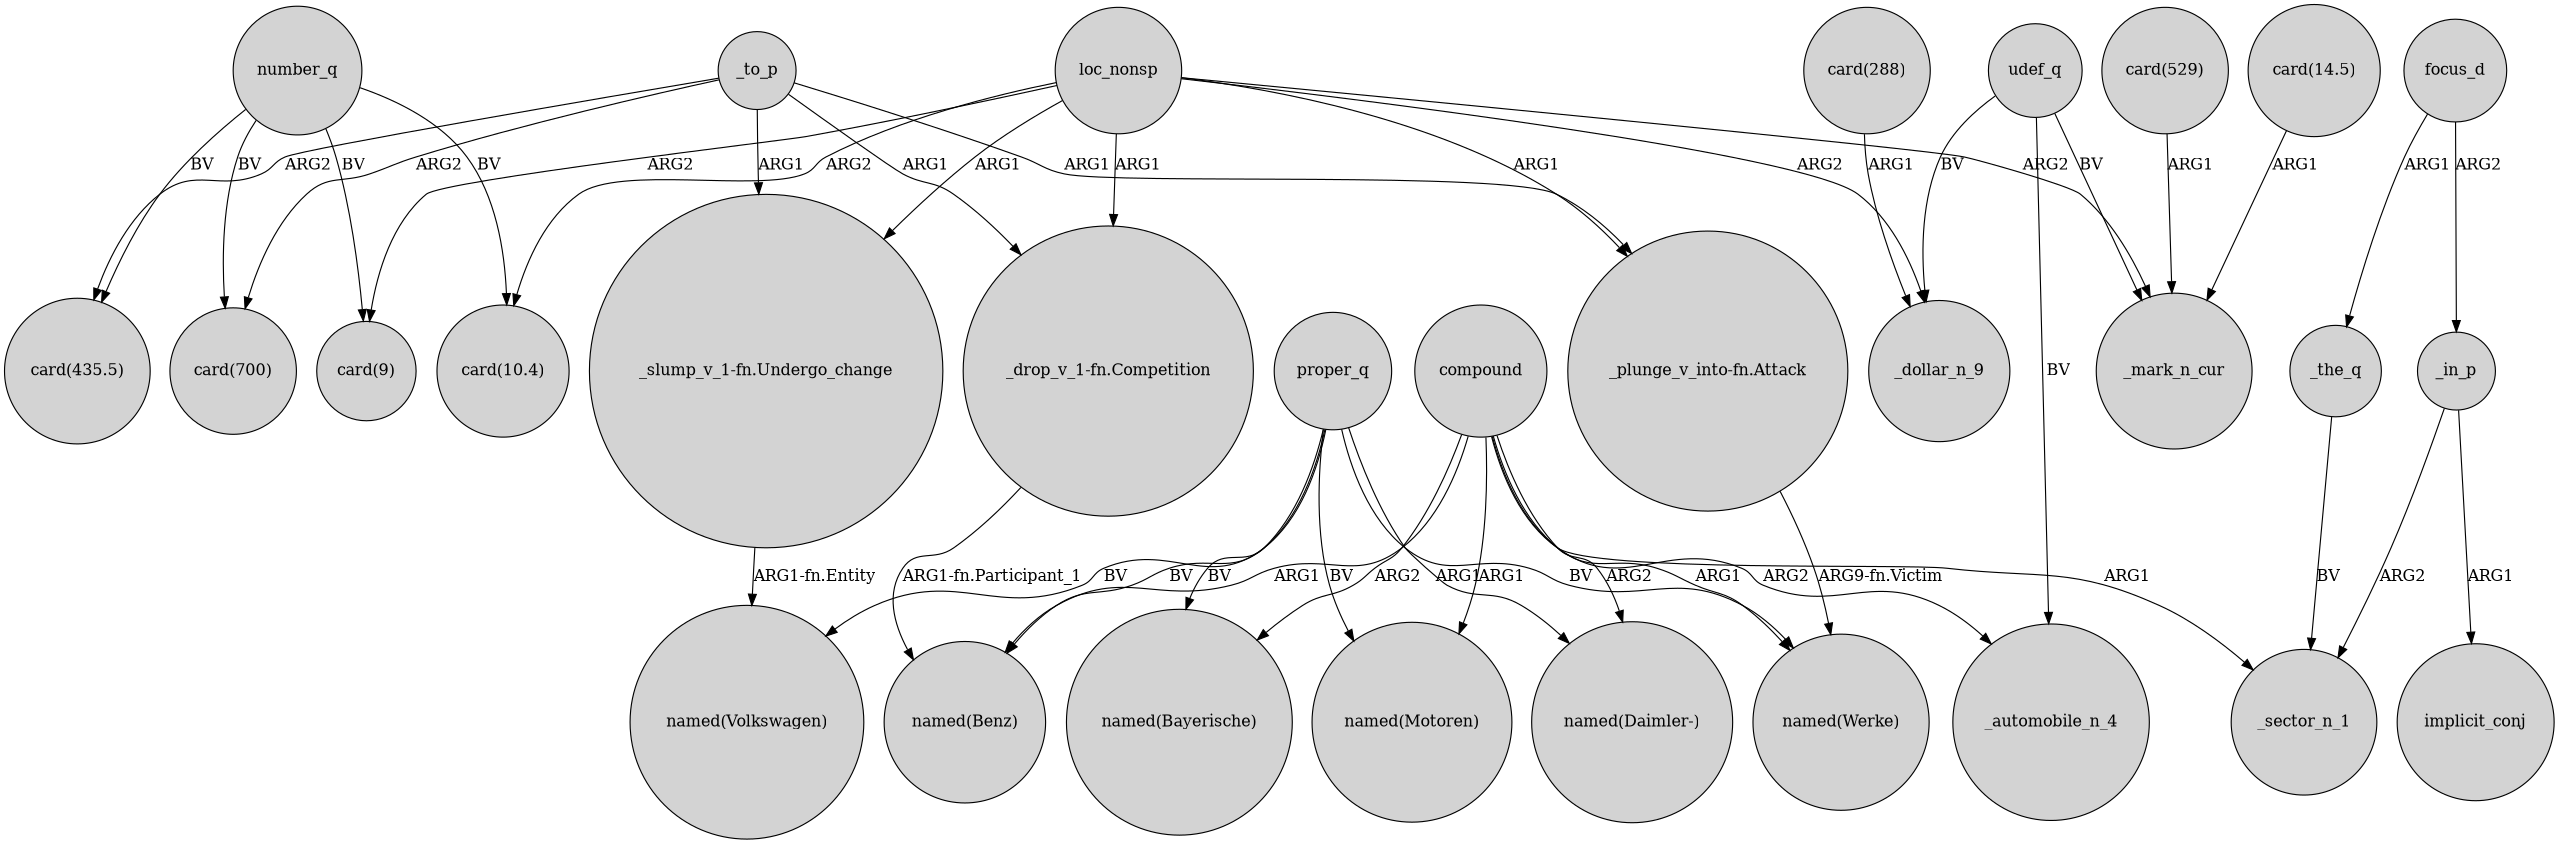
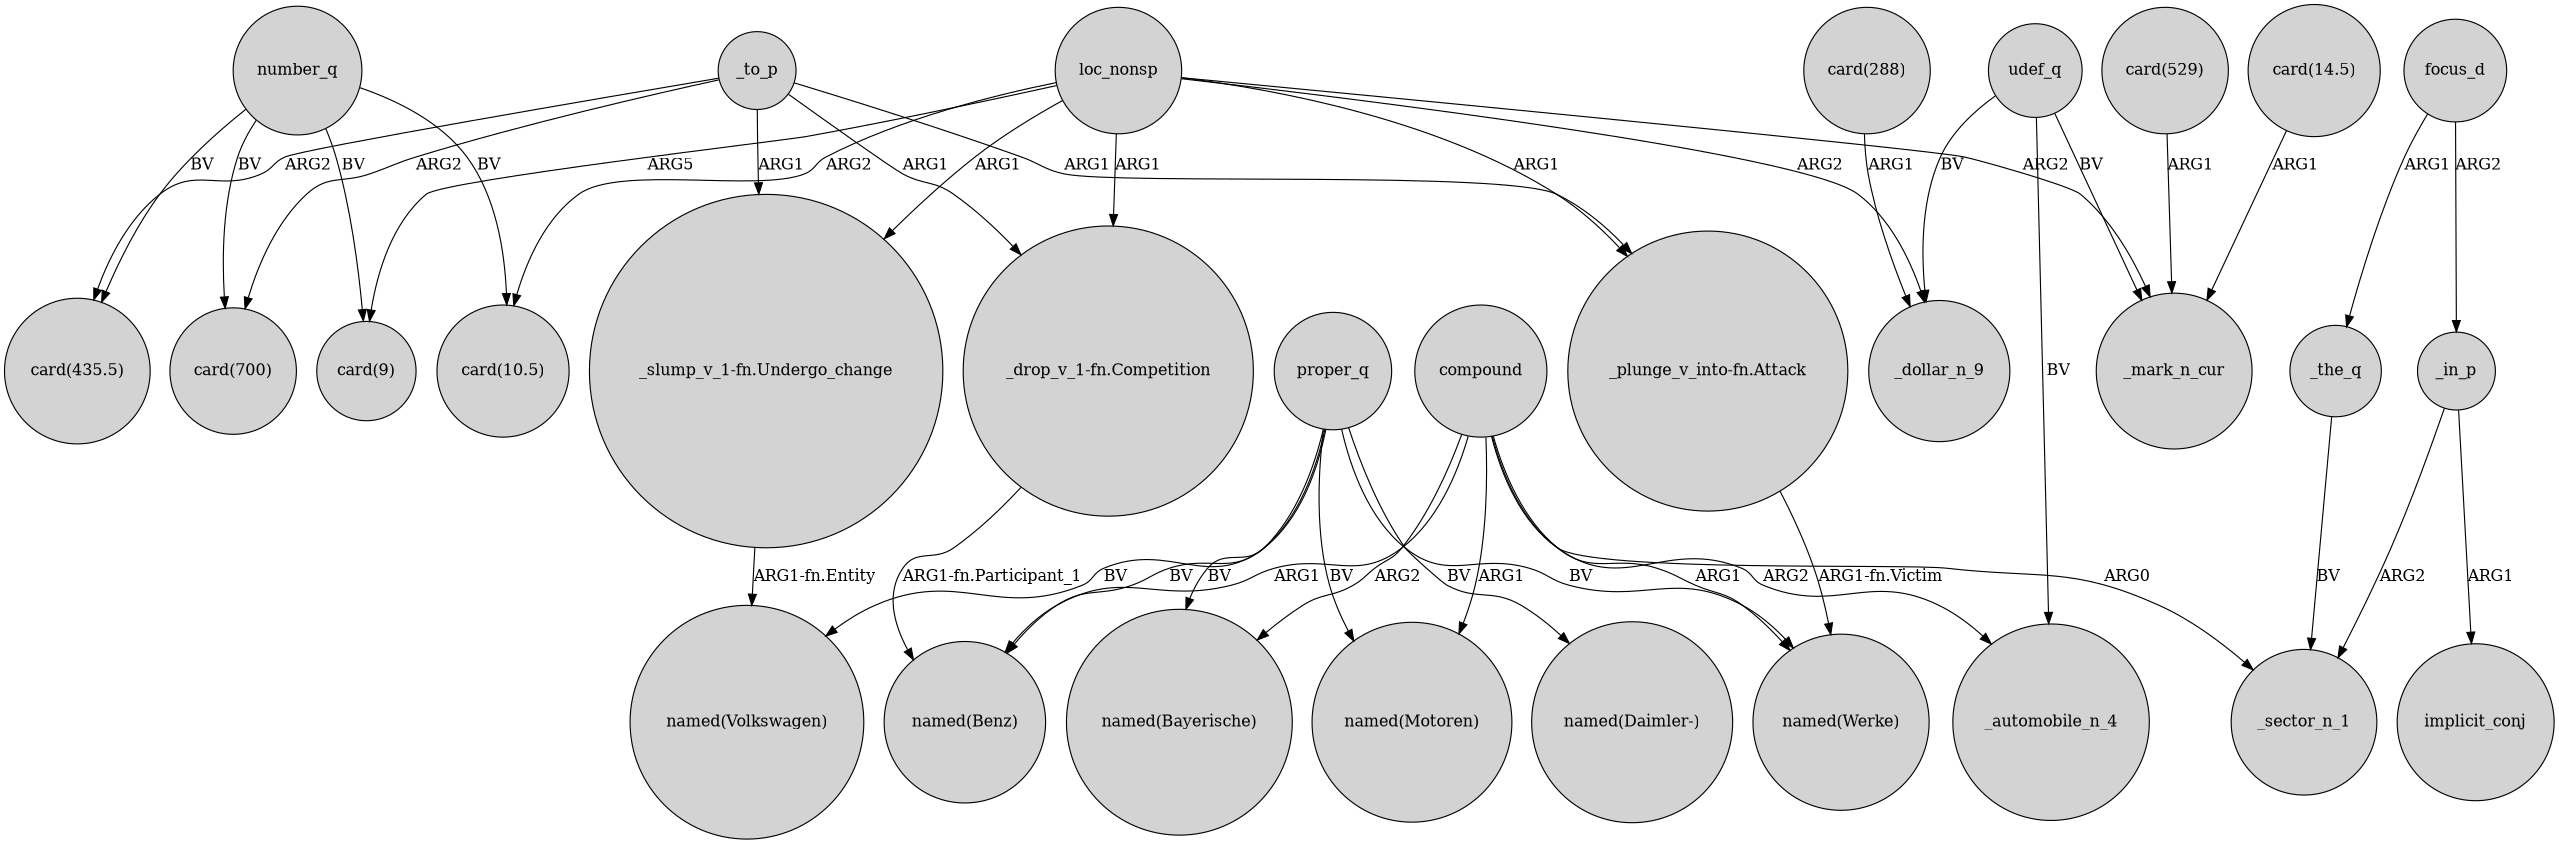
(671, 165) -> (671, 165)
(503, 371) -> (503, 371)
(1546, 535) -> none
(1459, 577) -> (1459, 577)
(1881, 577) -> (1881, 577)
(2127, 577) -> (2127, 577)
